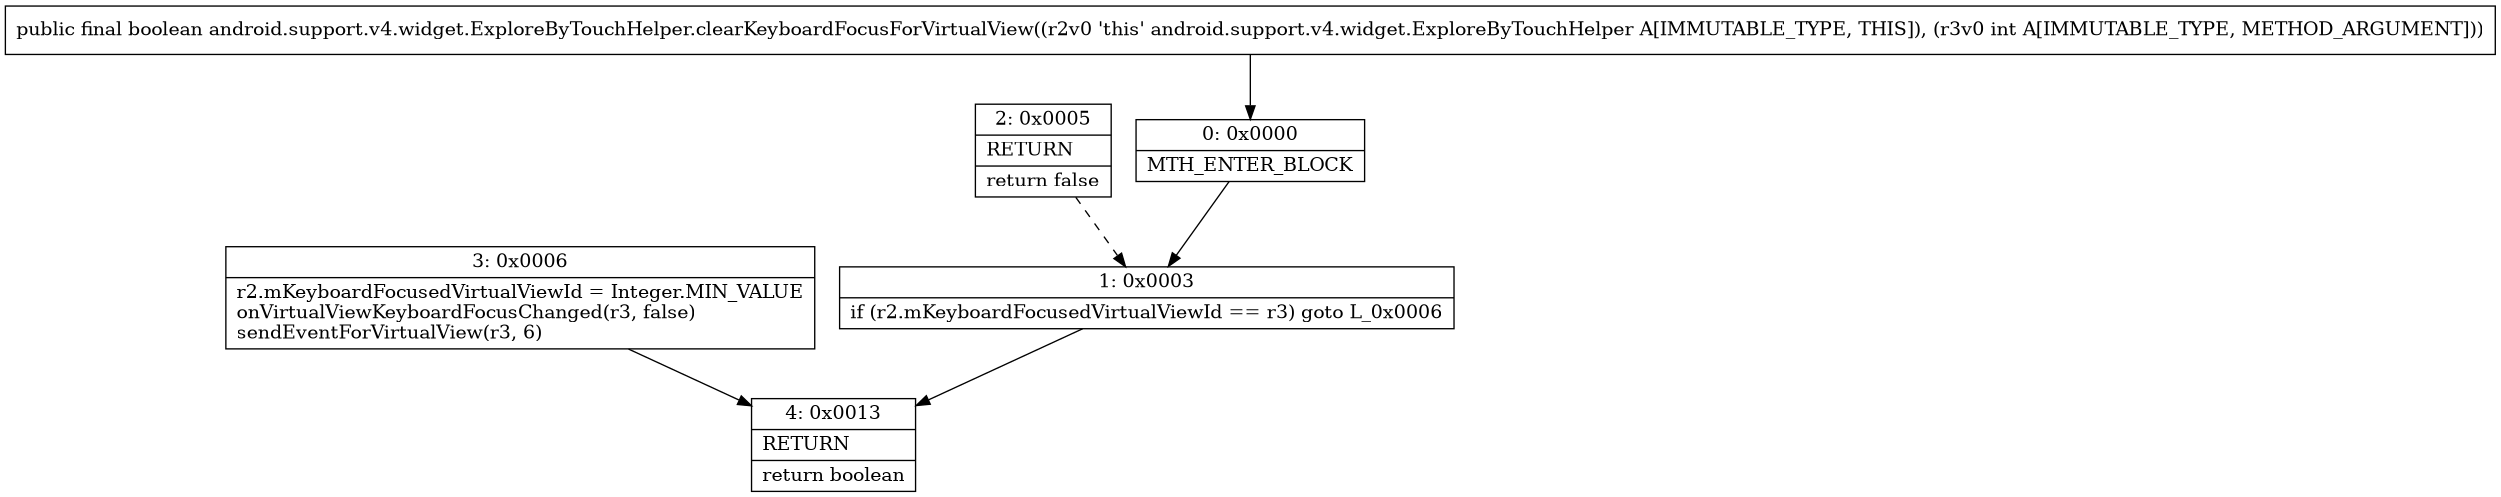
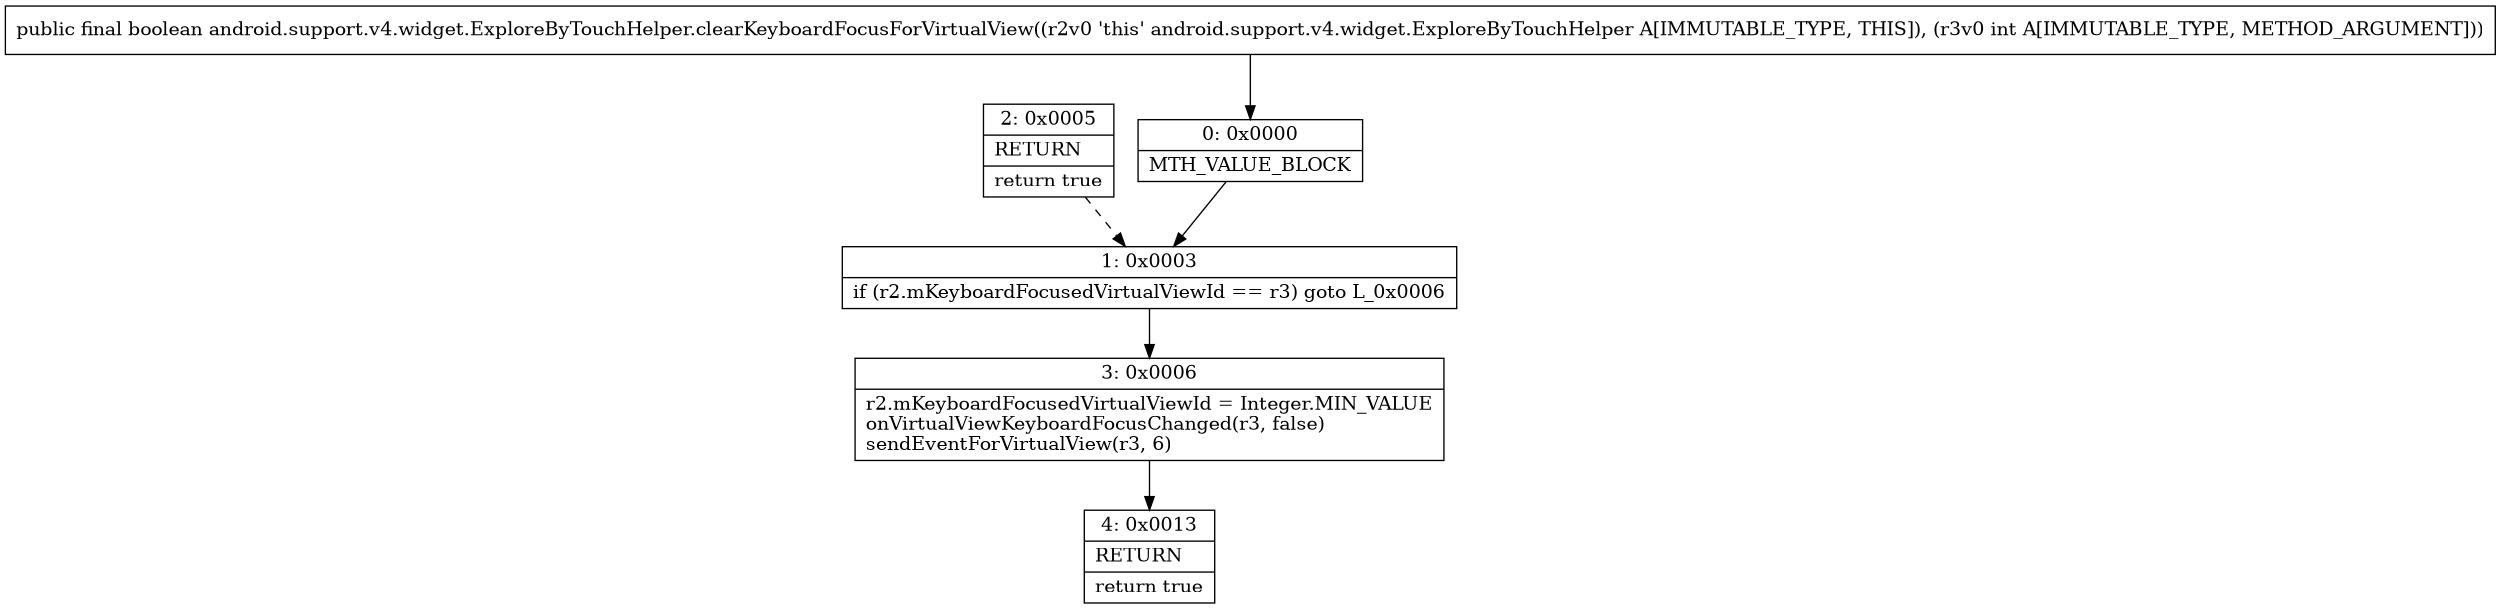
(1250, 165) -> (1250, 165)
(1043, 181) -> (1049, 181)
(1006, 364) -> (1150, 327)
(834, 475) -> (1150, 587)
